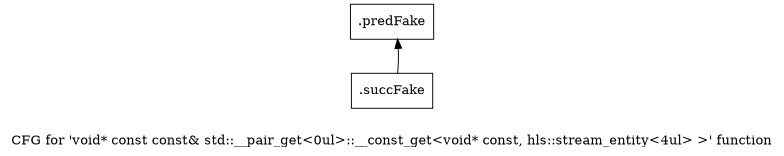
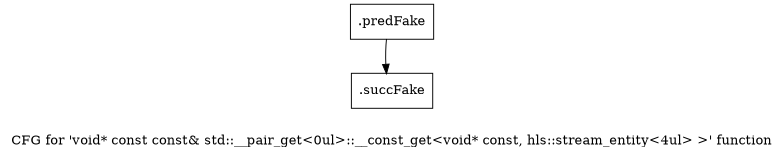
(398, 61) -> (386, 52)
